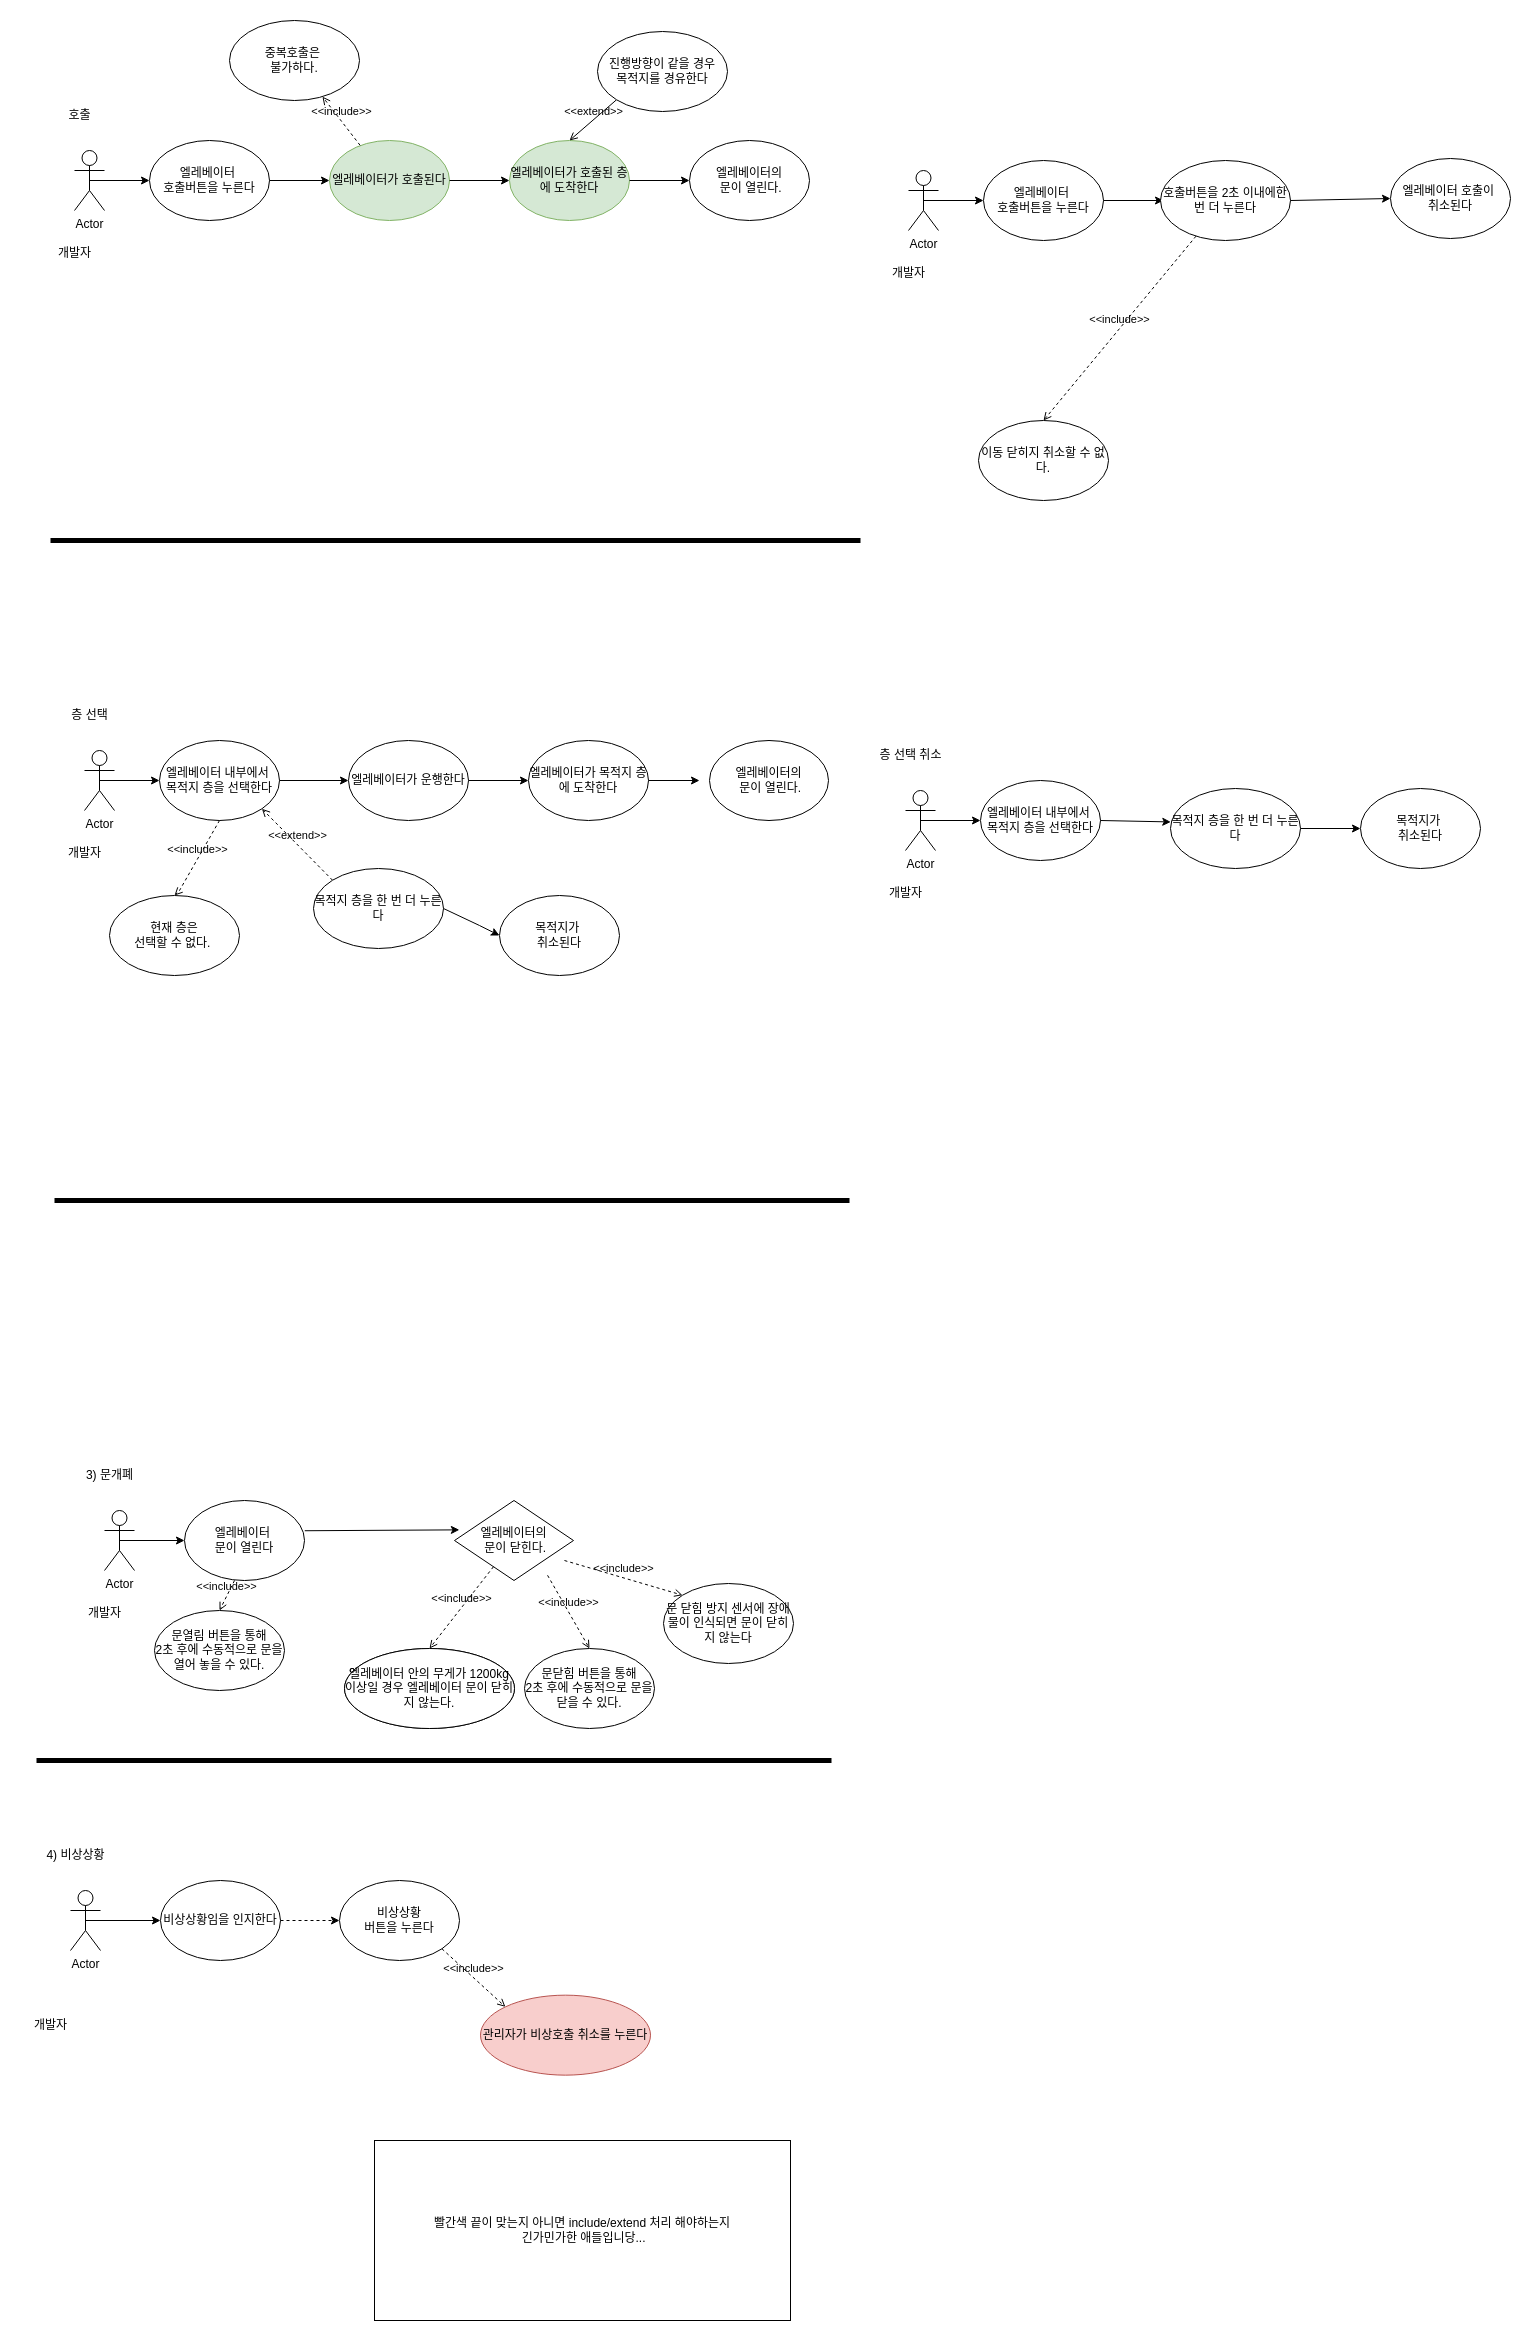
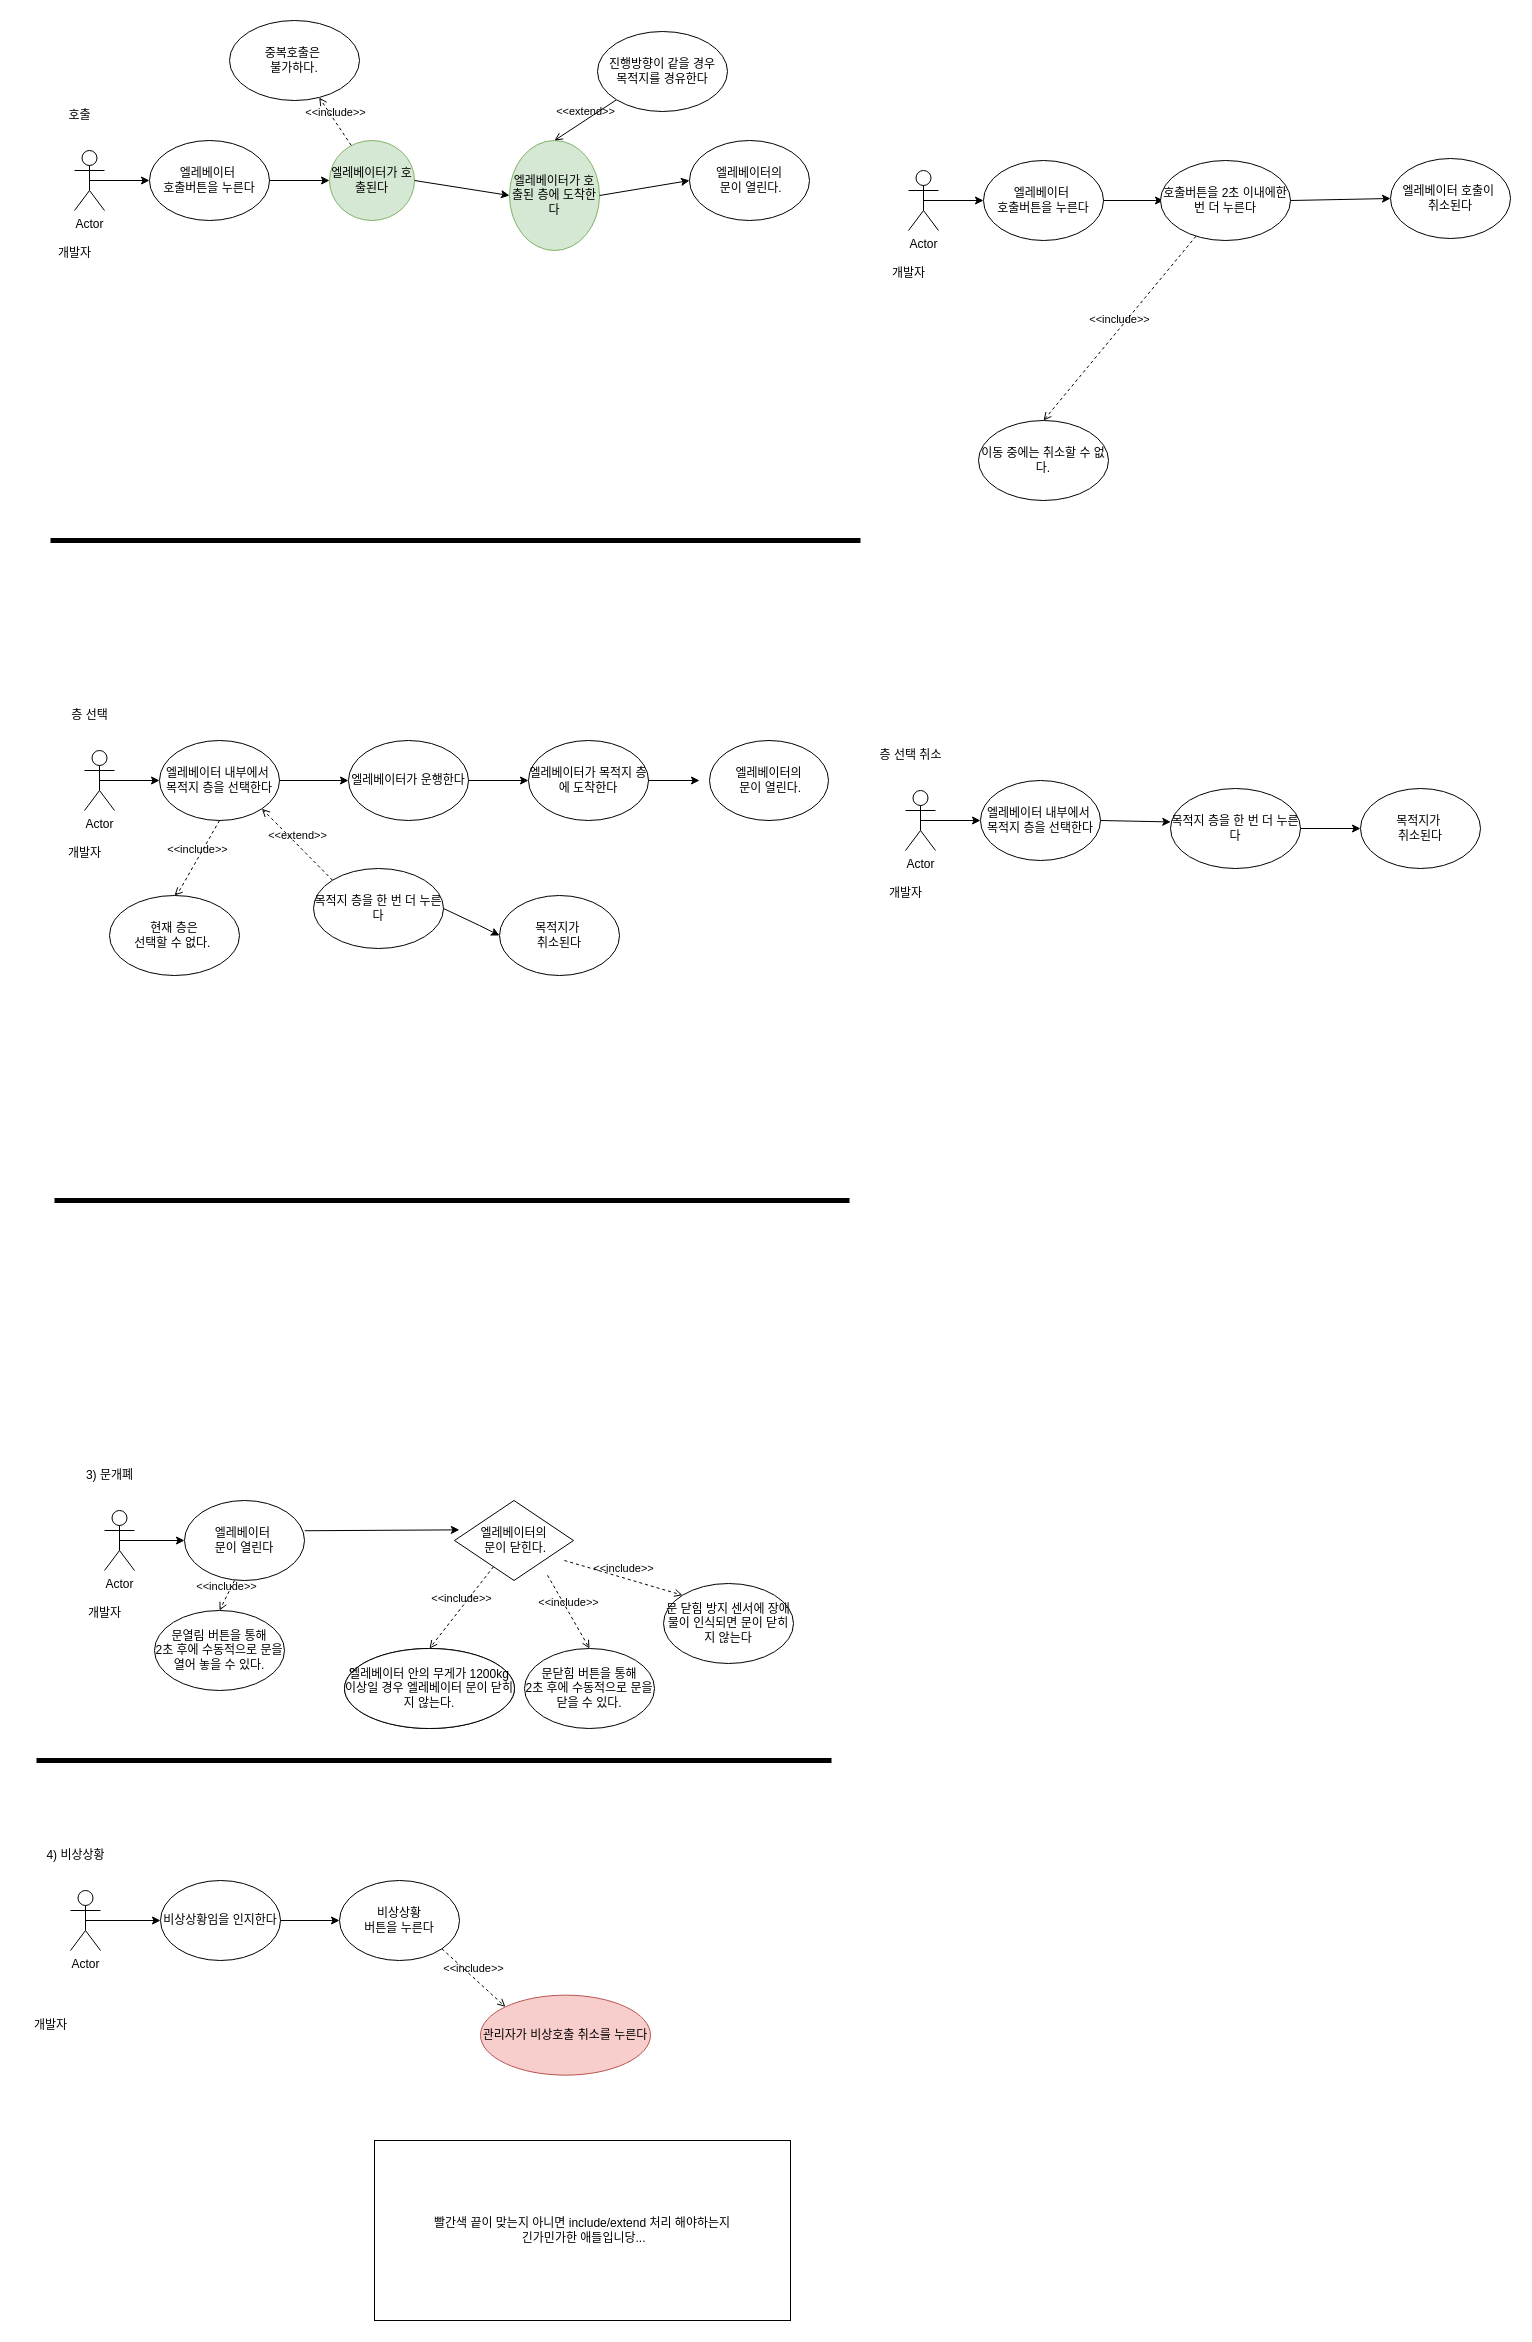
(390, 181) -> (372, 181)
(570, 181) -> (555, 196)
(1044, 461) -> (1044, 461)
(307, 1921) -> (307, 1921)
